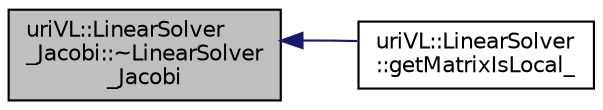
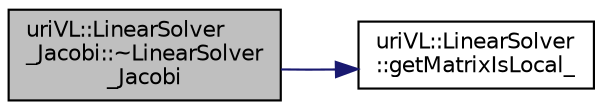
(330, 41) -> (308, 70)
